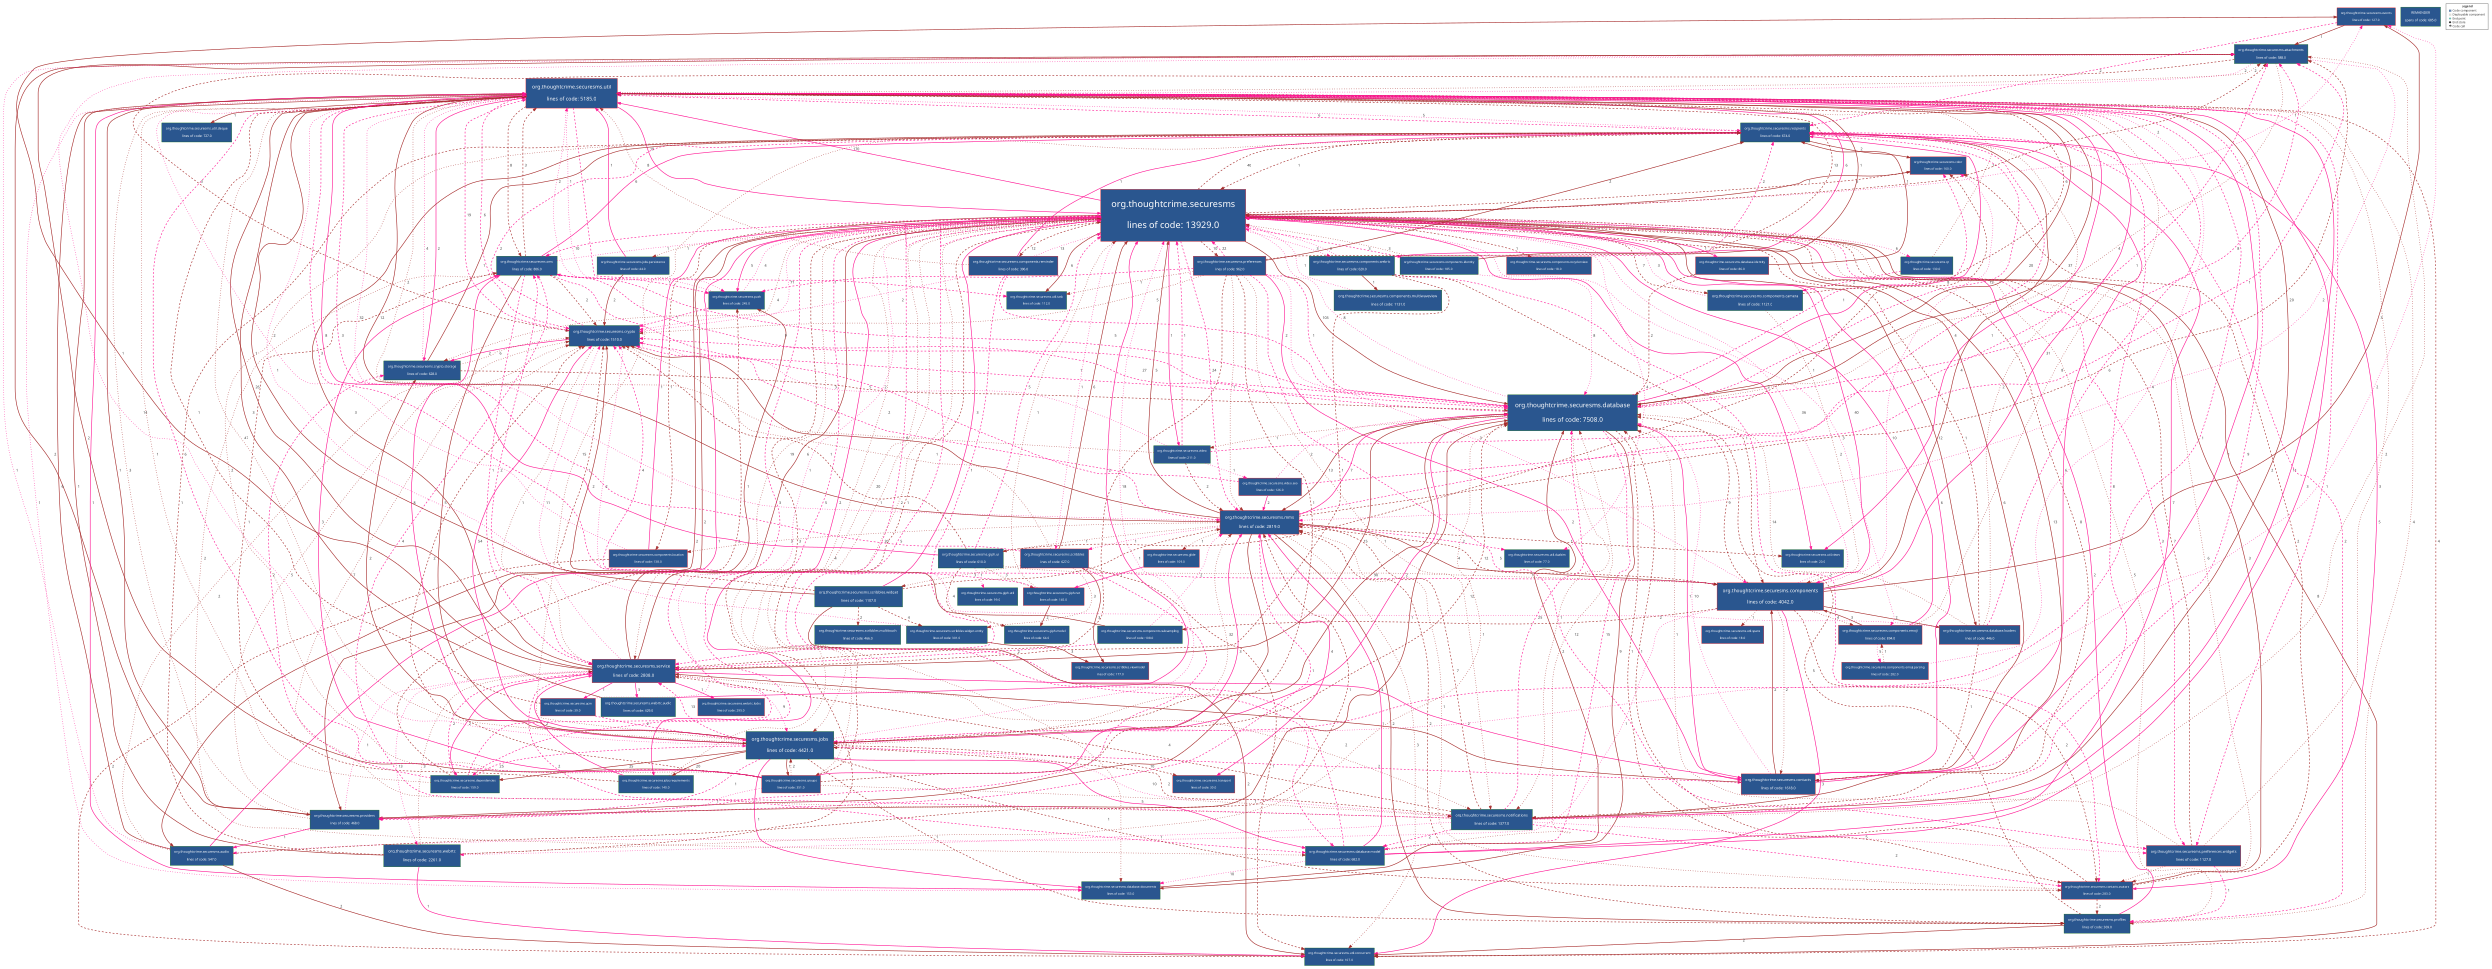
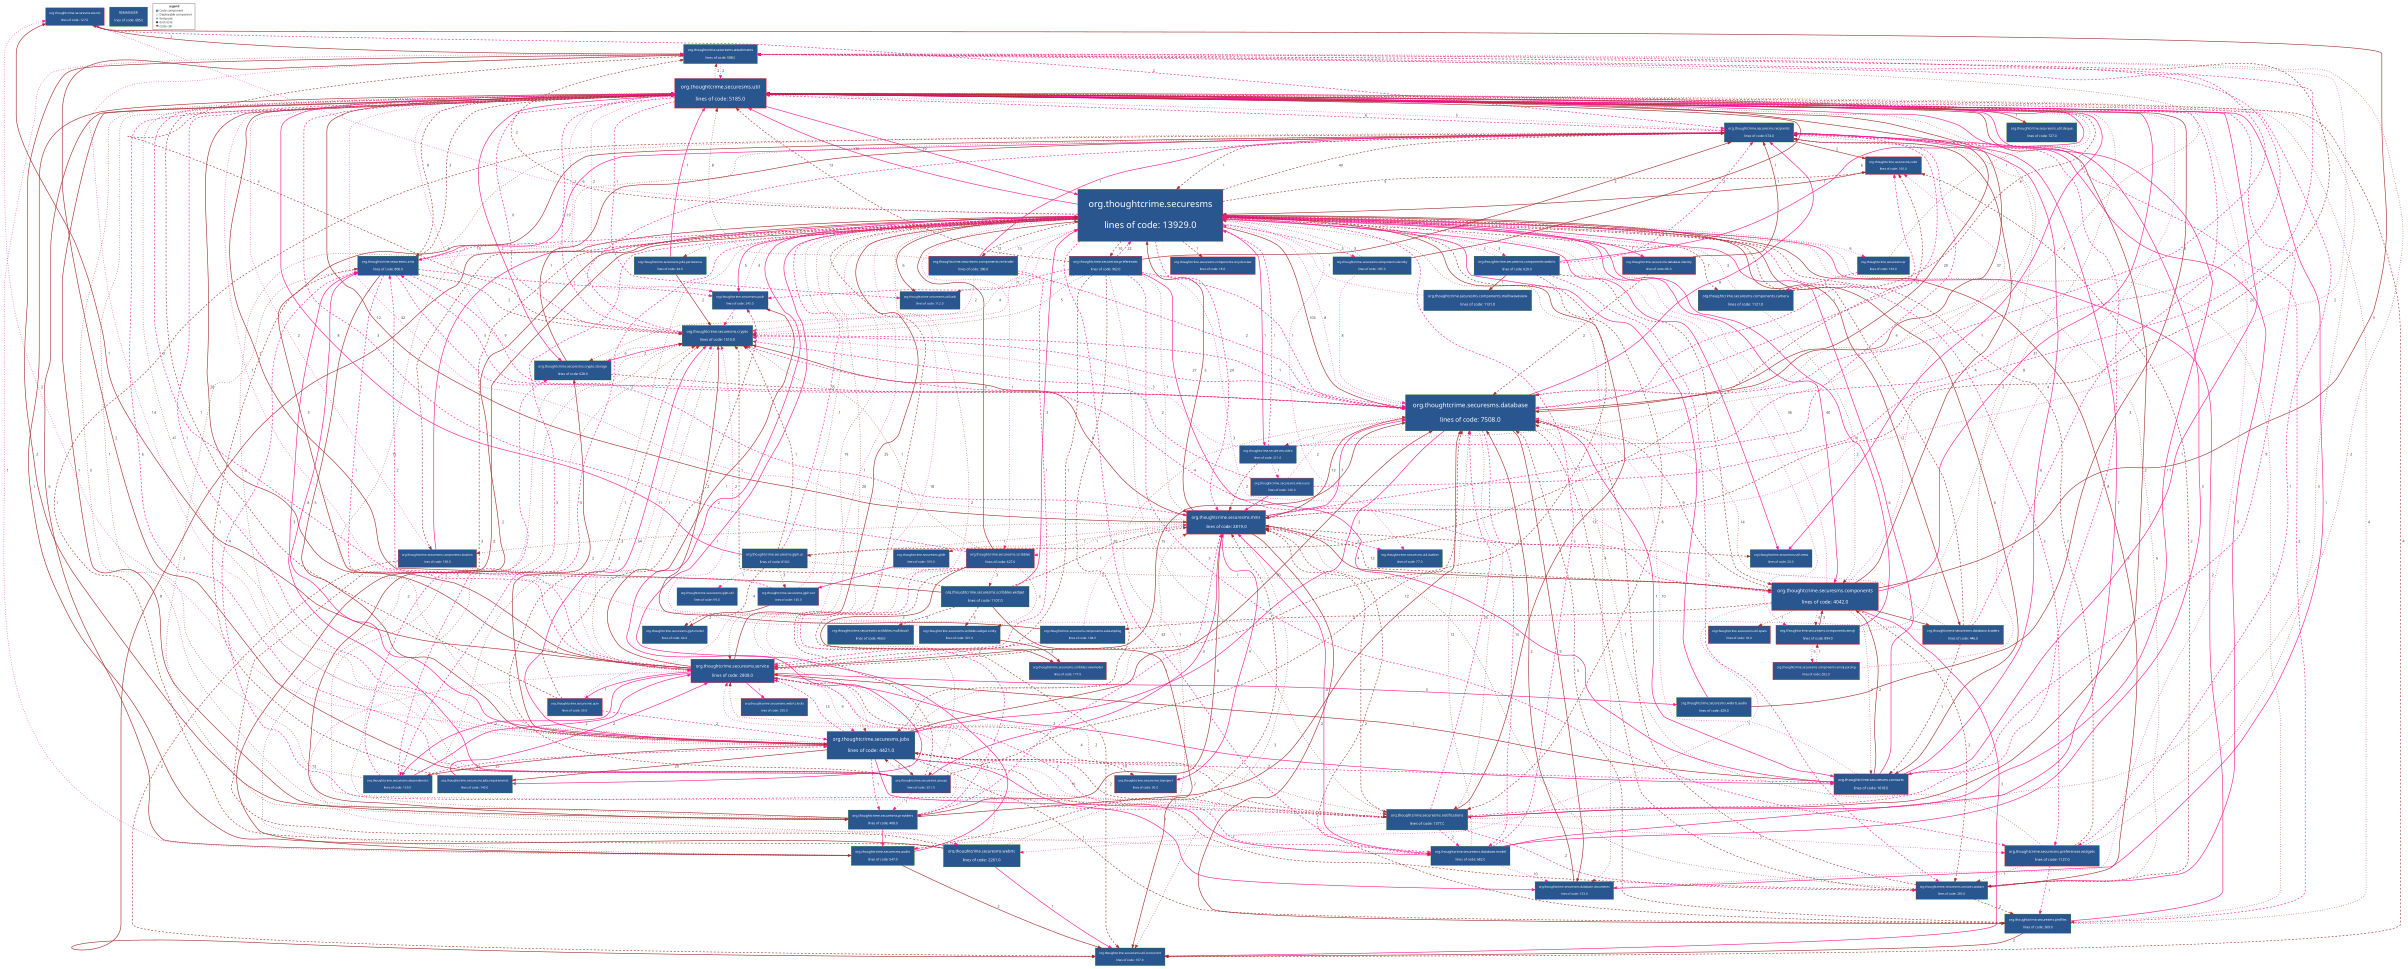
(2421, 17) -> (129, 17)
(807, 454) -> (886, 454)
(608, 583) -> (675, 534)
(491, 688) -> (552, 725)
